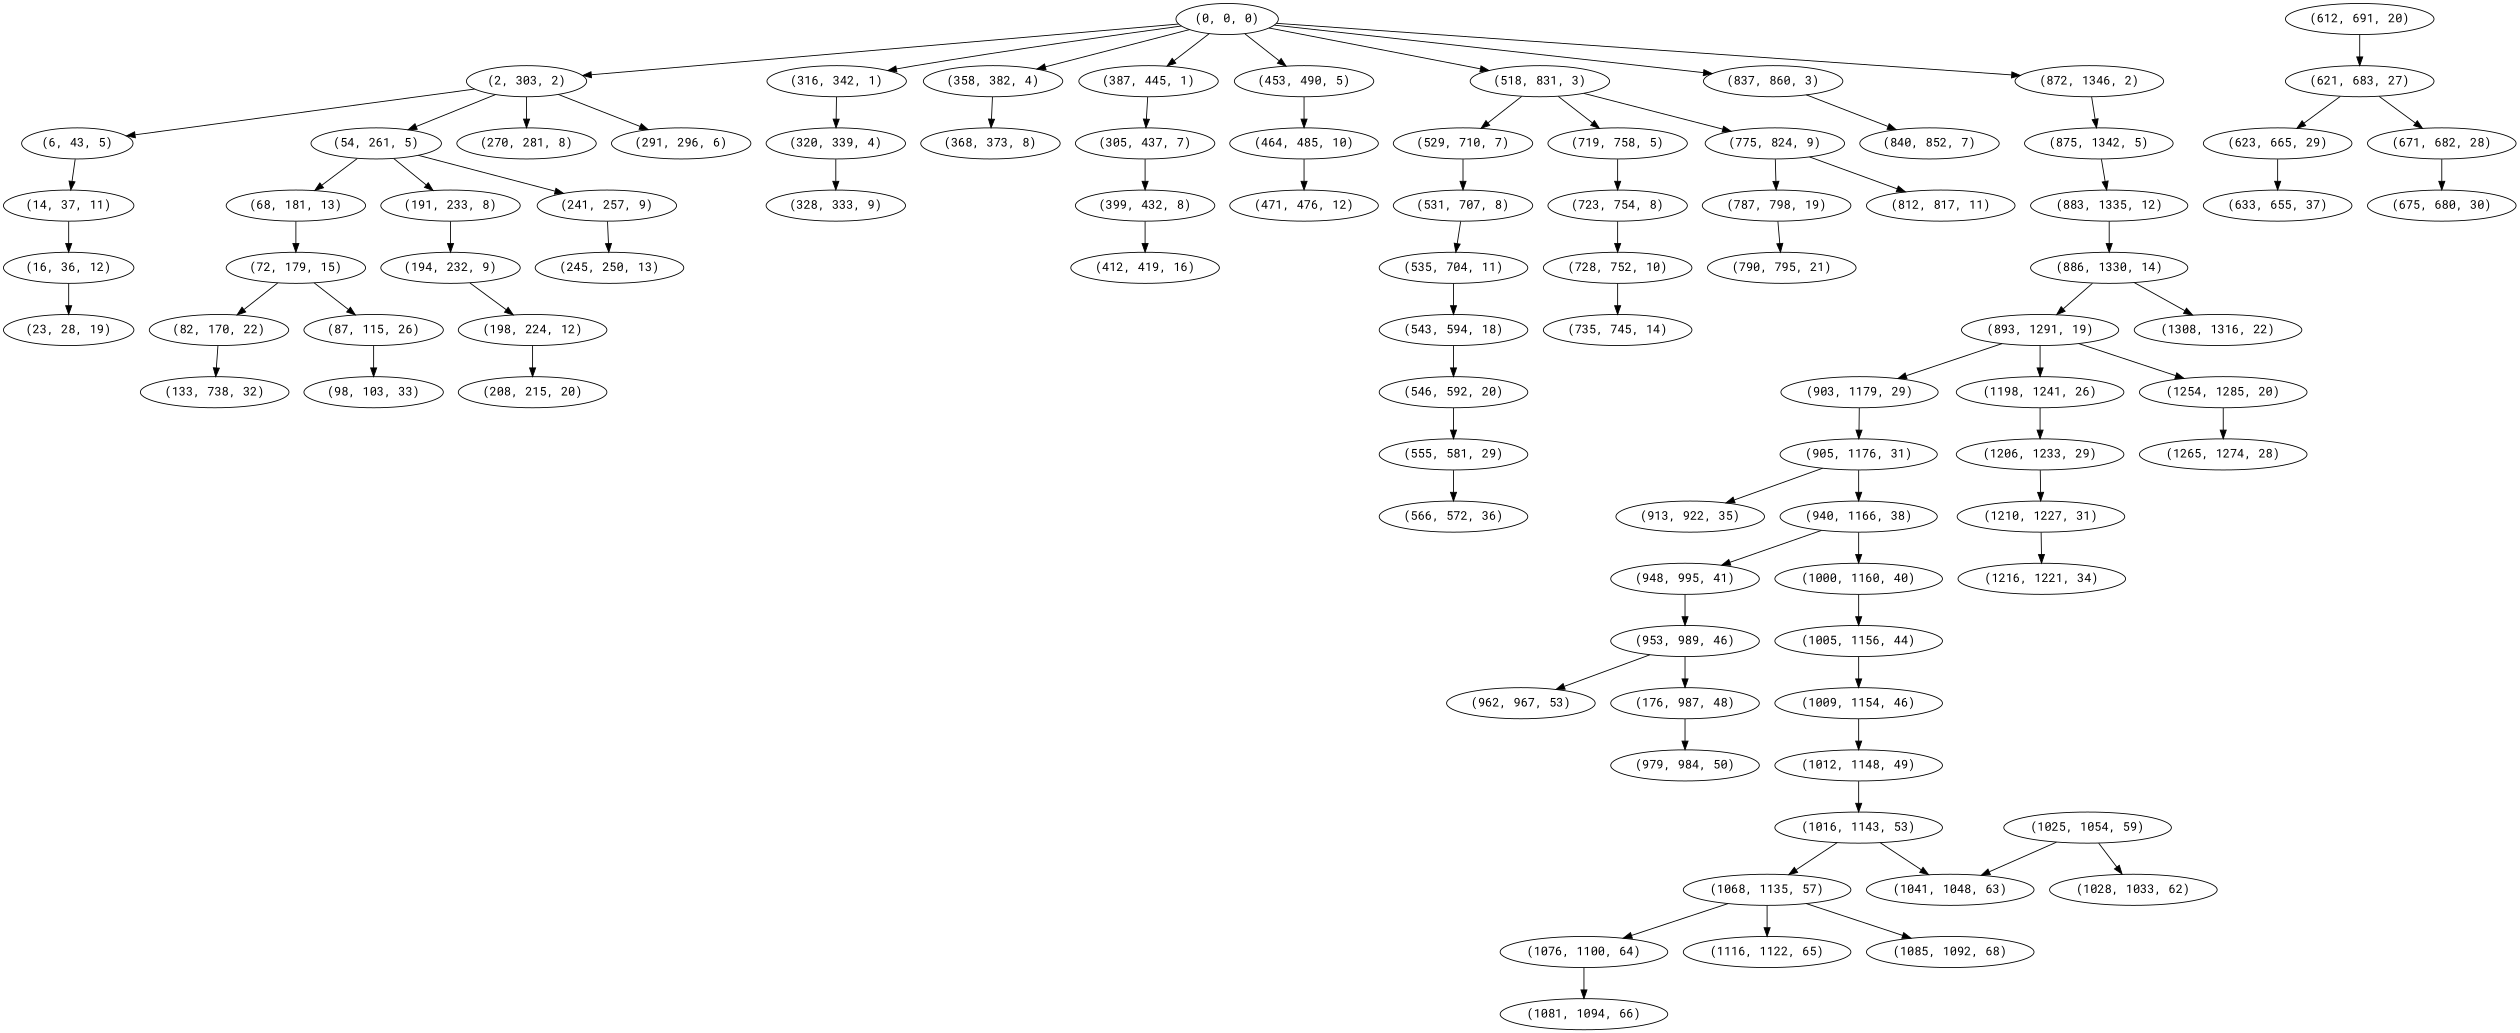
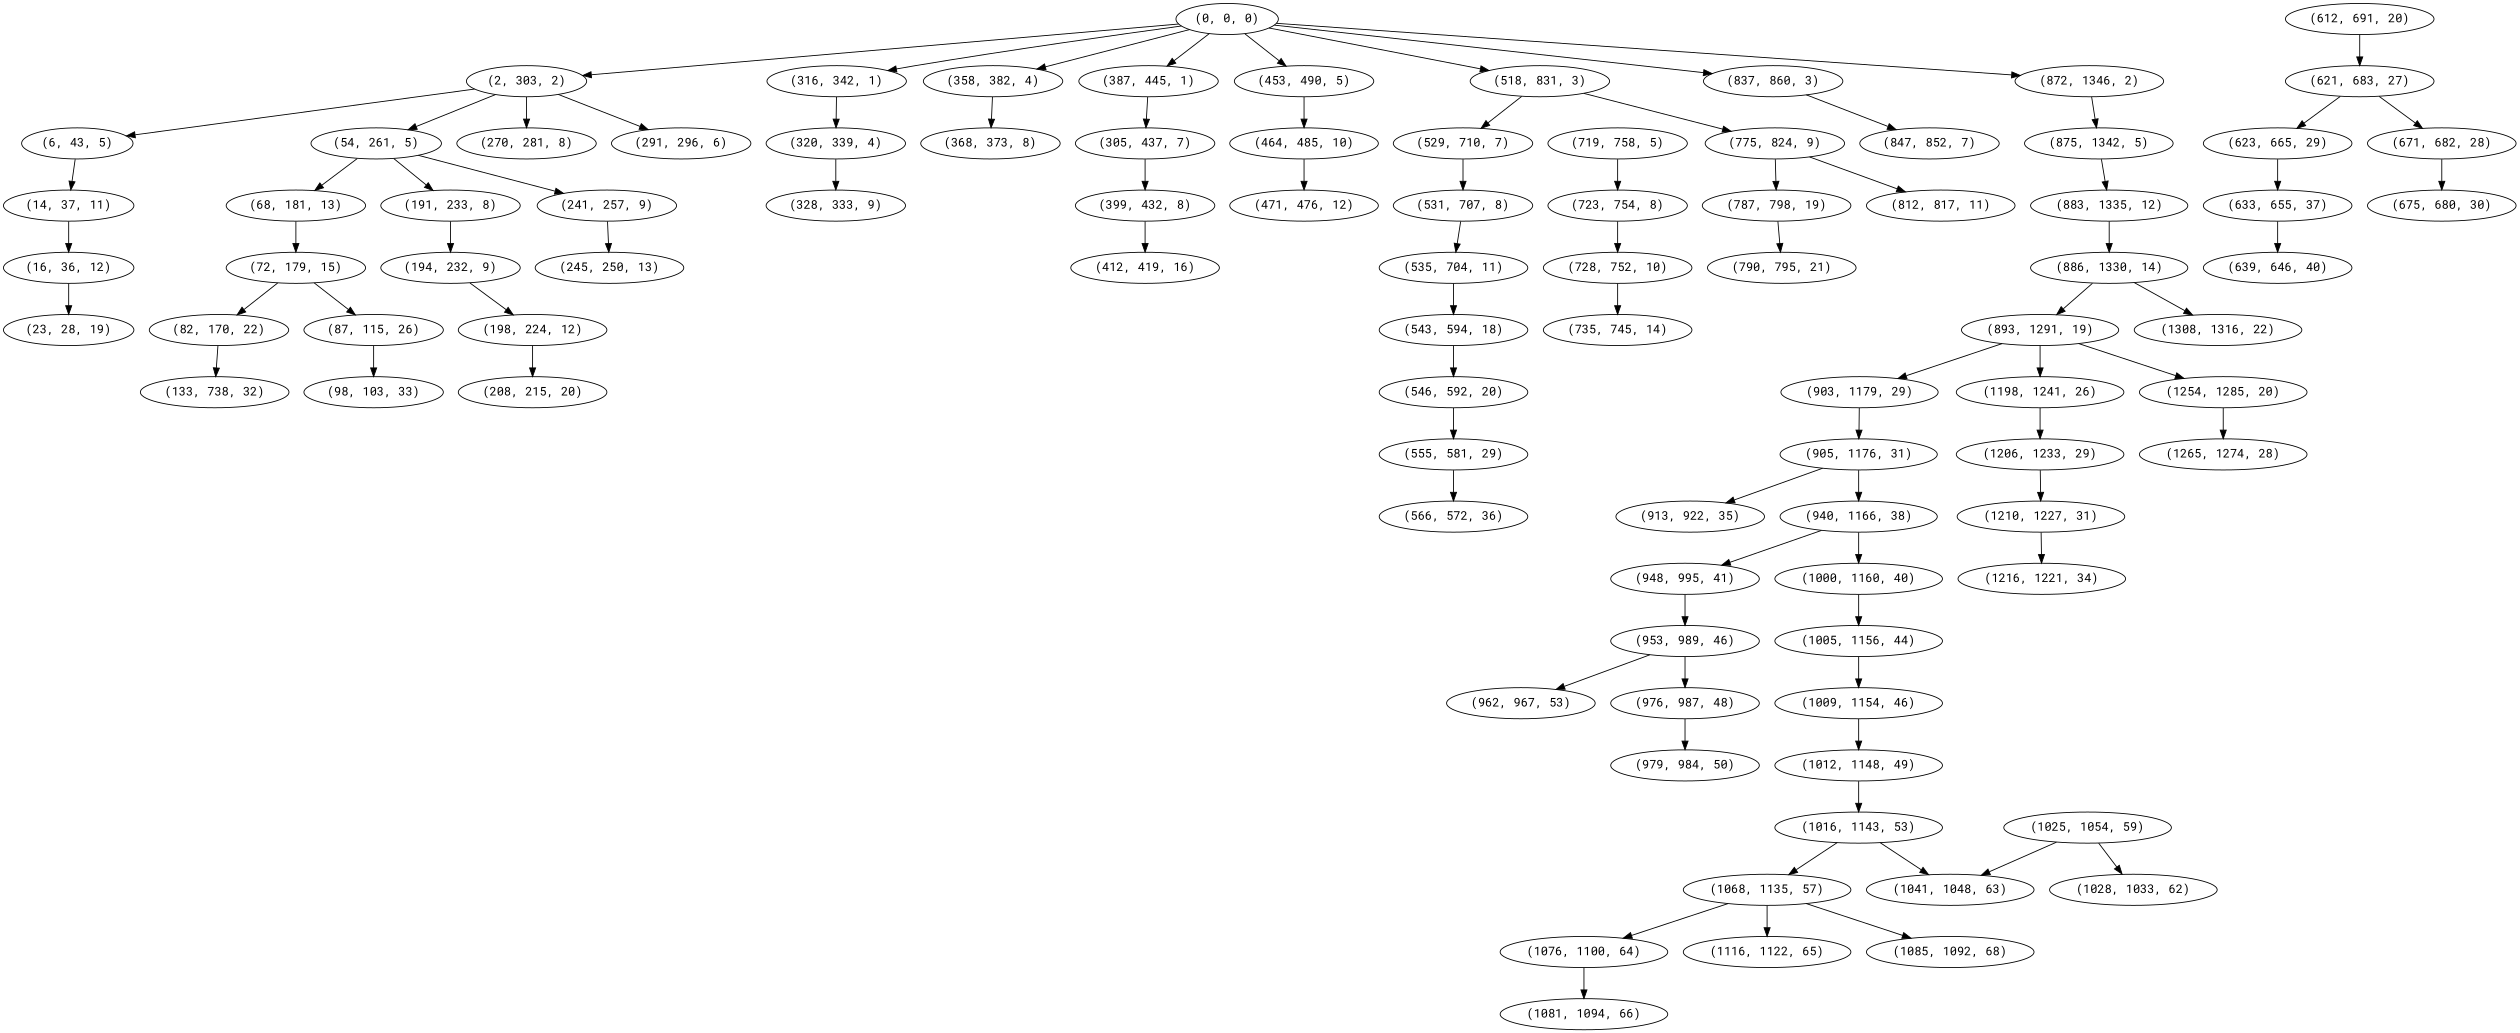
(1575, 110) -> none
(1929, 143) -> (1929, 143)
none -> (2278, 268)
(1685, 703) -> (1685, 703)
